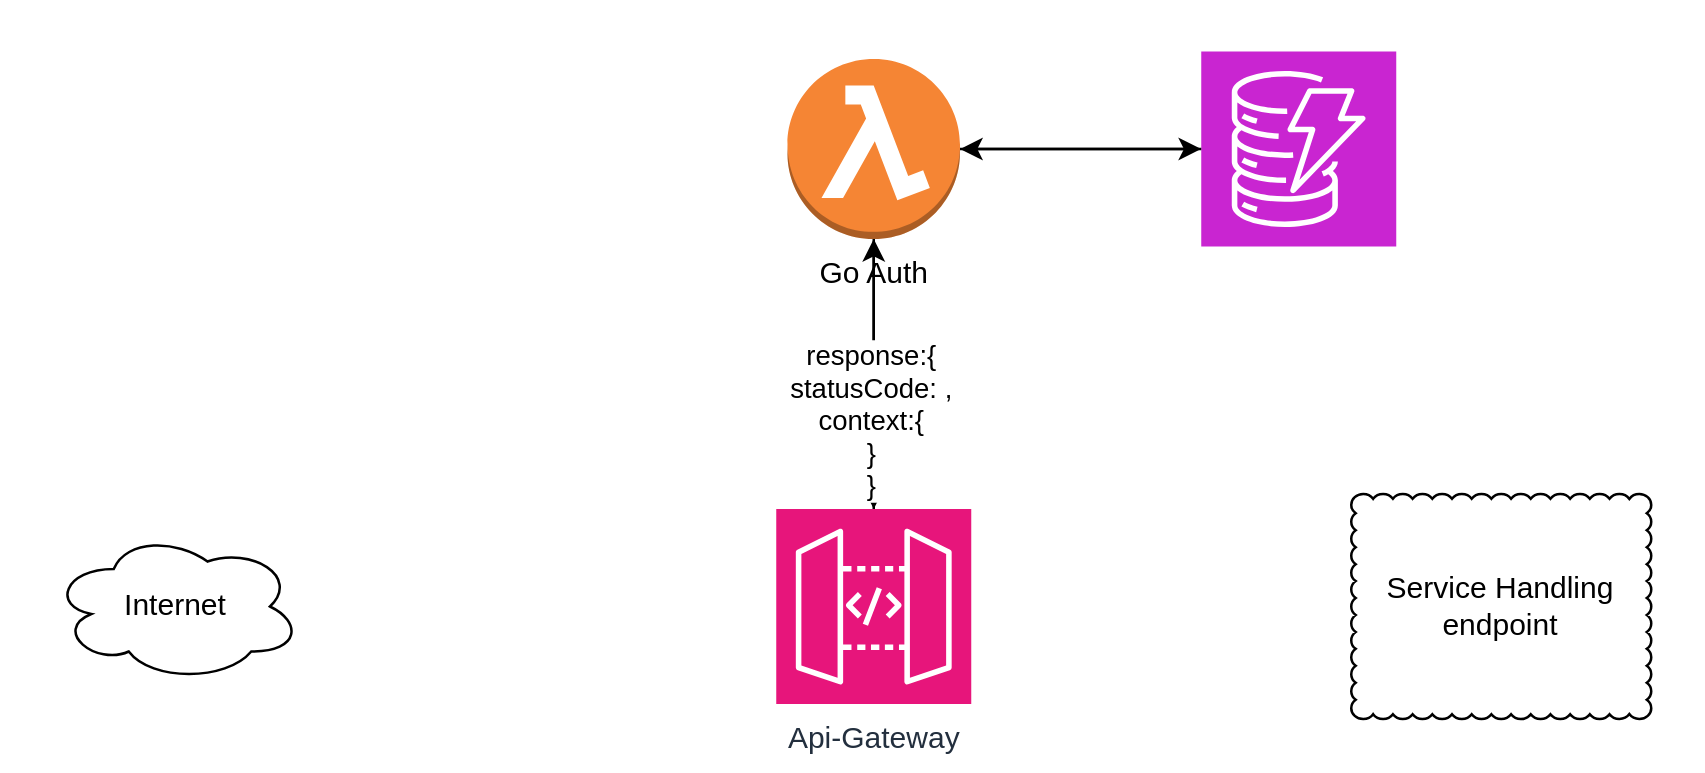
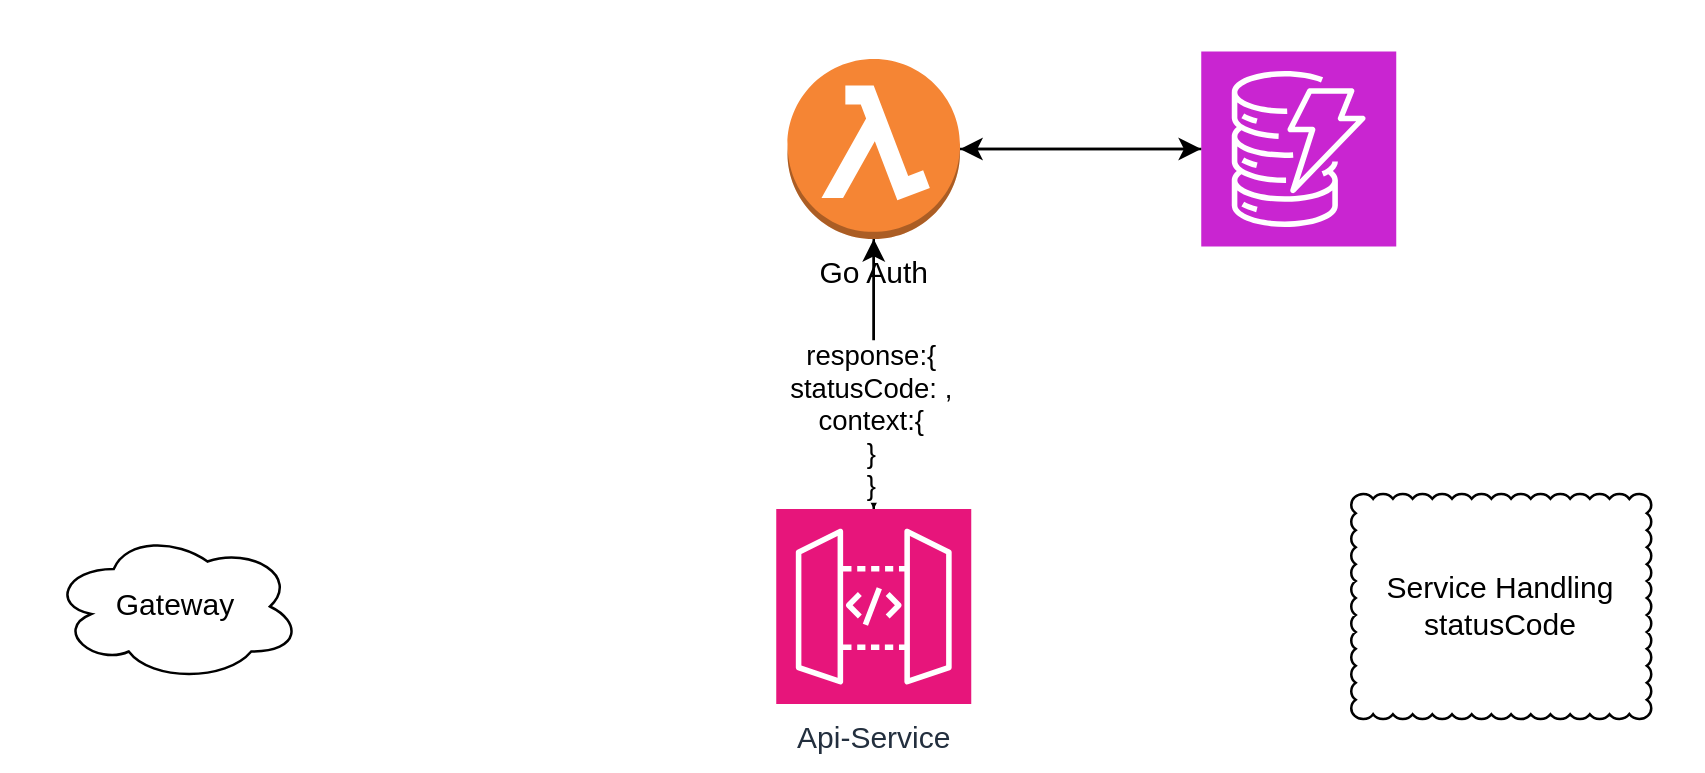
(176, 606) -> (176, 606)
(1501, 606) -> (1501, 606)
(875, 739) -> (875, 739)
